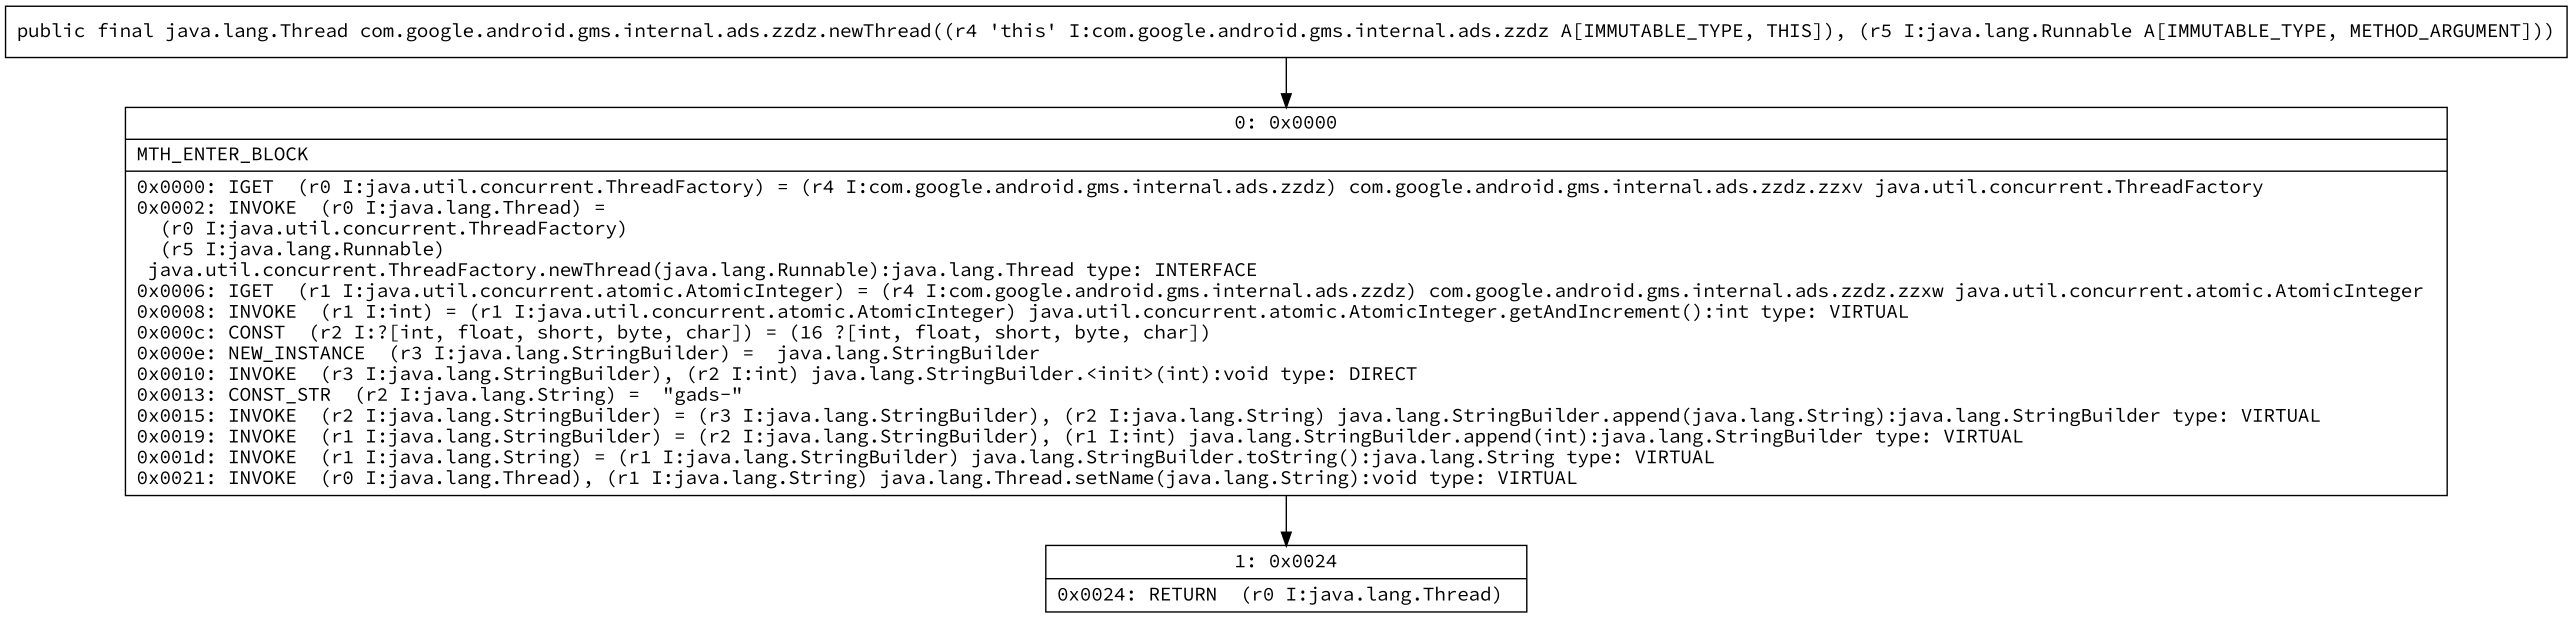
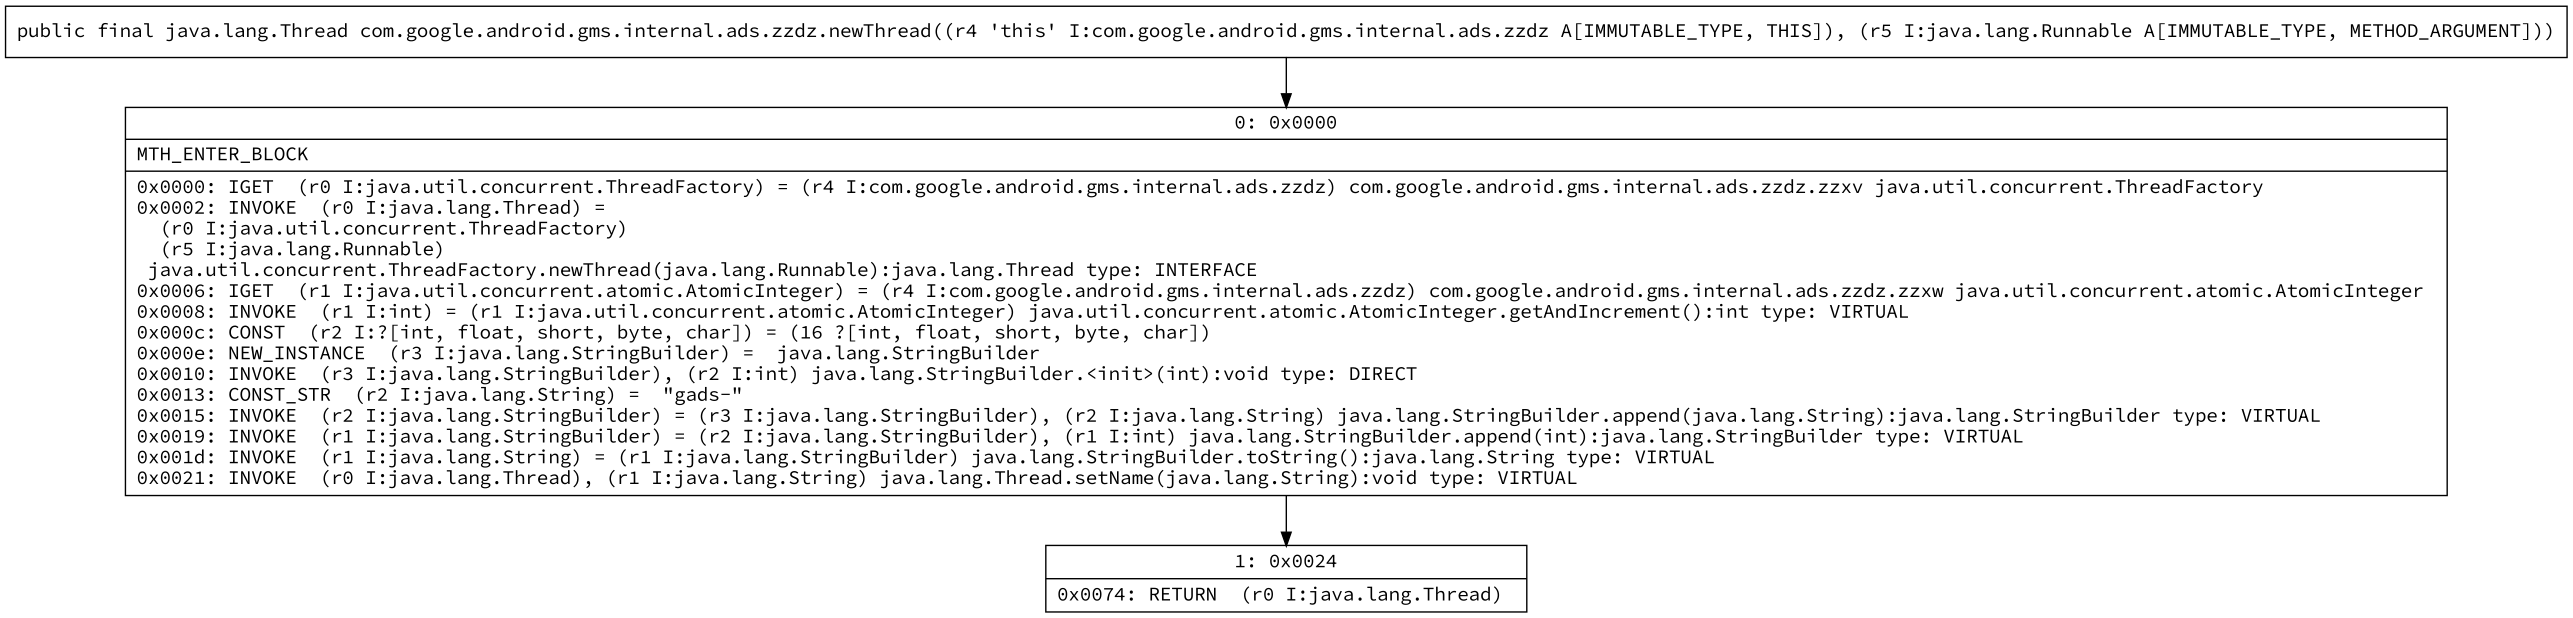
(1286, 595) -> (1286, 595)
